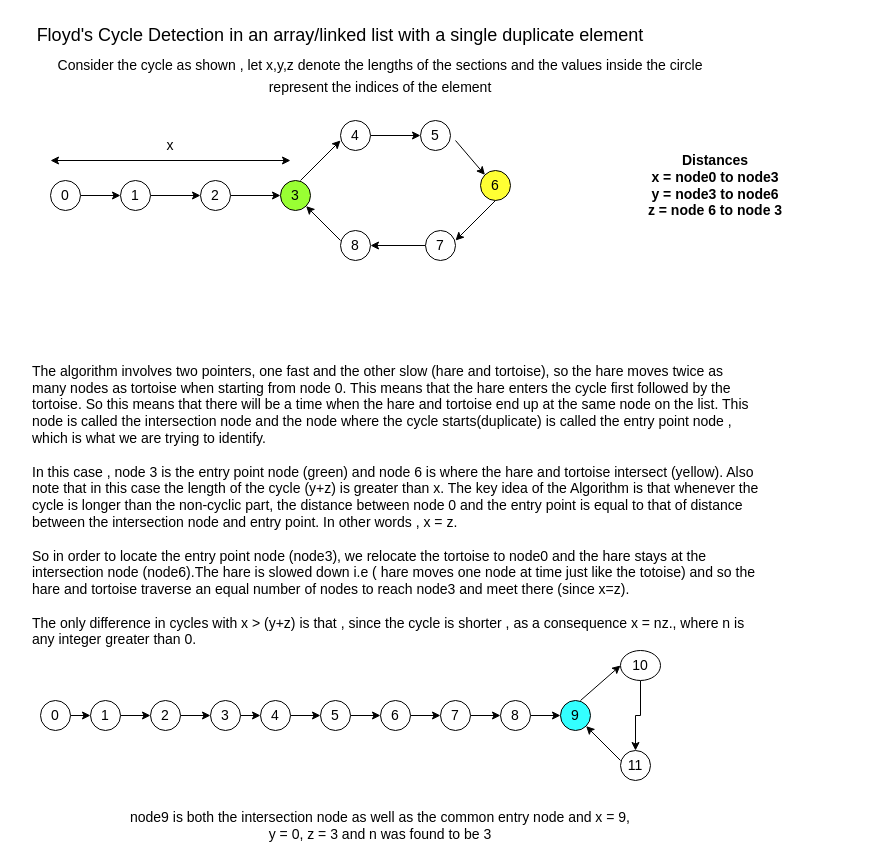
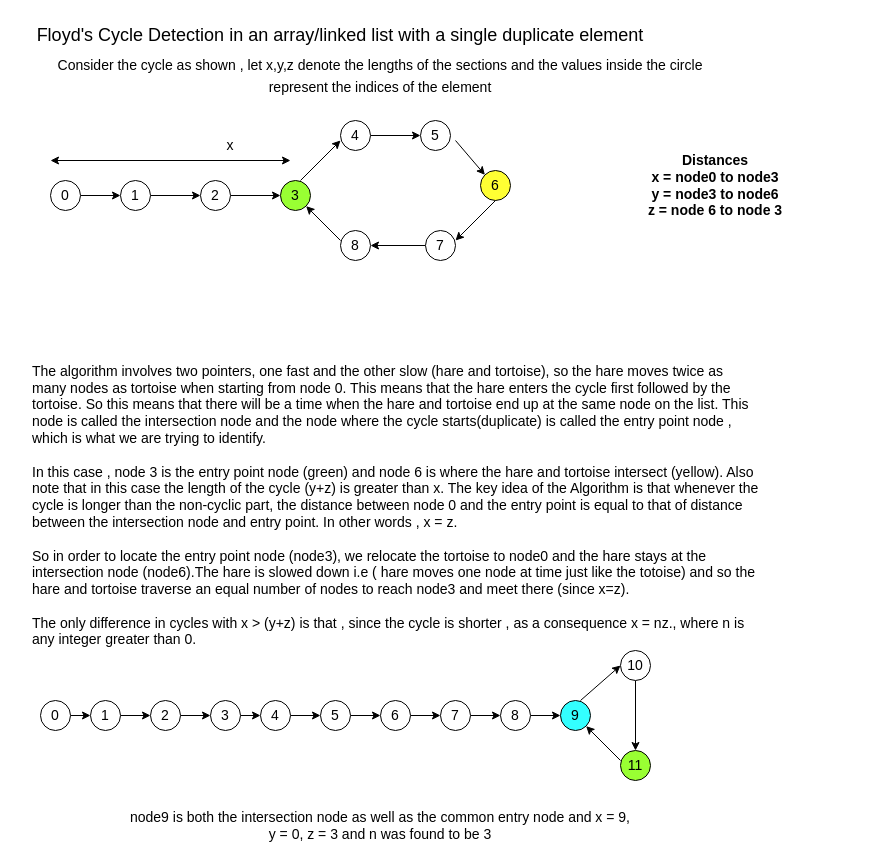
(171, 146) -> (231, 146)
(641, 666) -> (636, 666)
(636, 766) -> (636, 766)
